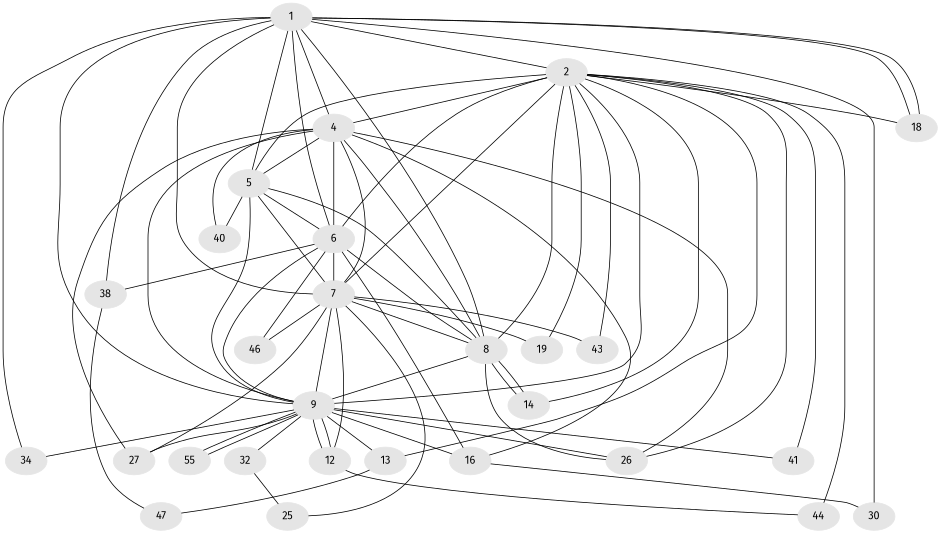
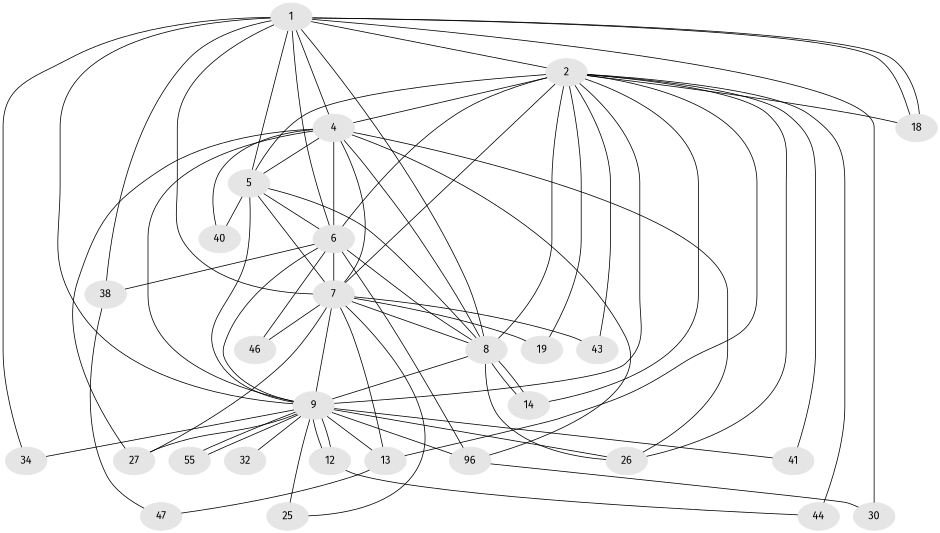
(343, 378) -> (366, 376)
(470, 461) -> (470, 461)
(266, 489) -> (299, 461)
